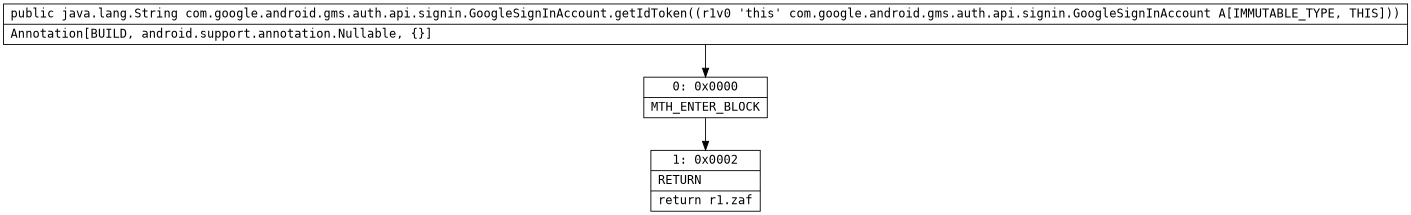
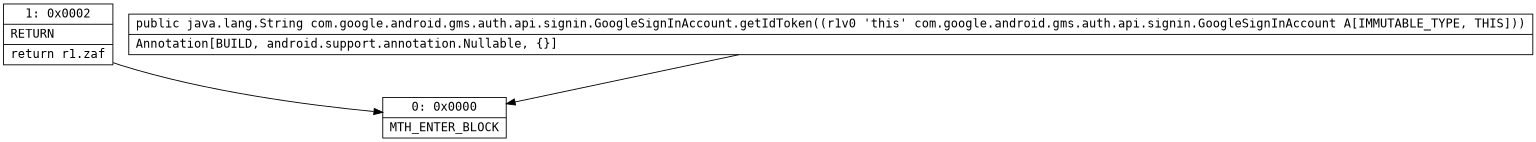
(706, 130) -> (242, 94)
